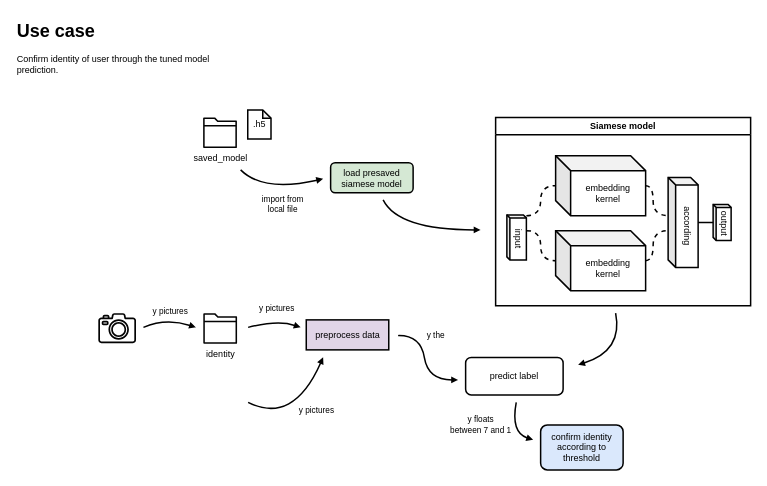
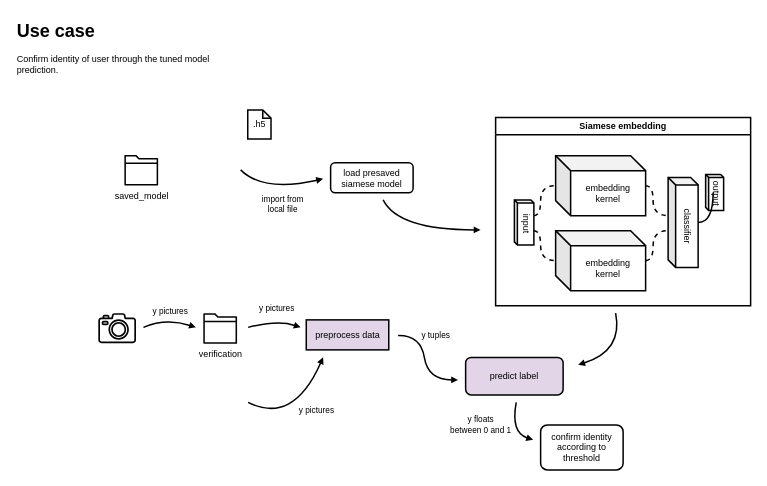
(623, 126) -> (623, 126)
(220, 133) -> (141, 170)
(372, 178) -> (372, 178)
(687, 186) -> (687, 186)
(722, 222) -> (714, 192)
(516, 237) -> (524, 222)
(436, 335) -> (436, 335)
(221, 355) -> (221, 355)
(514, 376) -> (514, 376)
(481, 425) -> (481, 425)
(582, 447) -> (582, 447)
